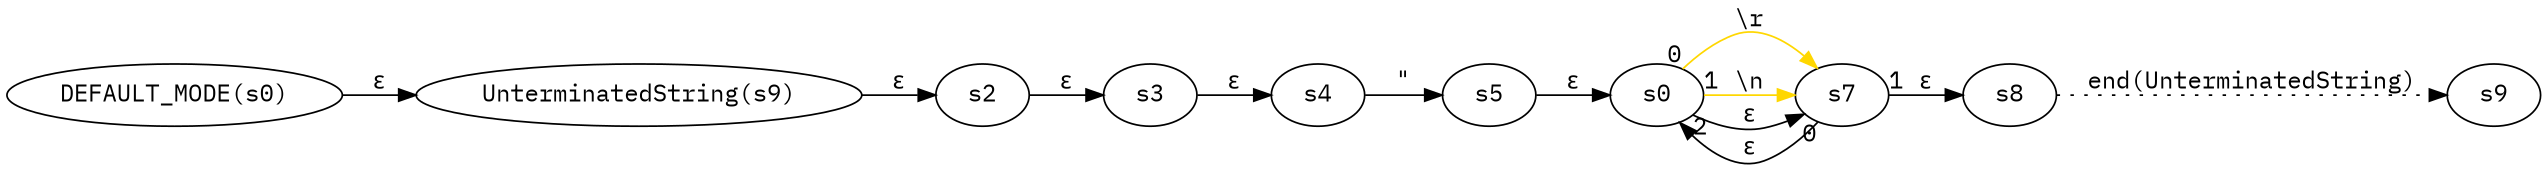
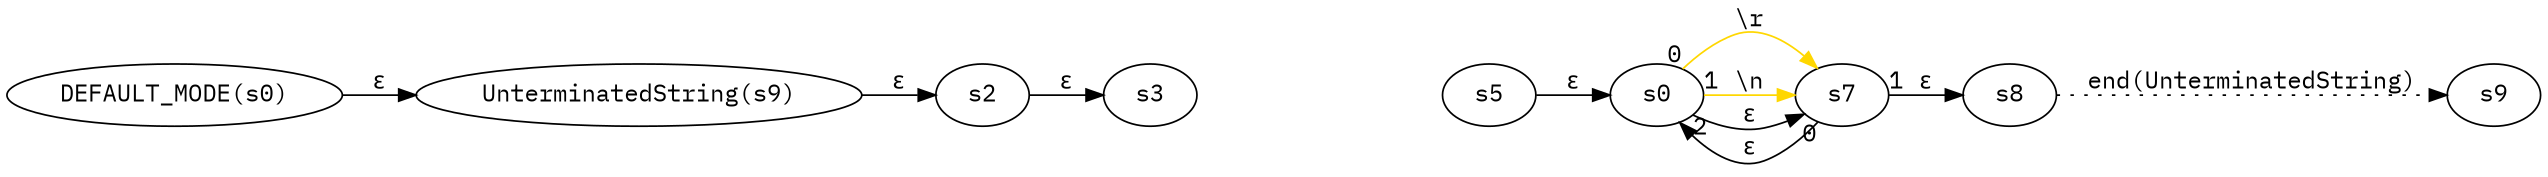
(1318, 95) -> none
